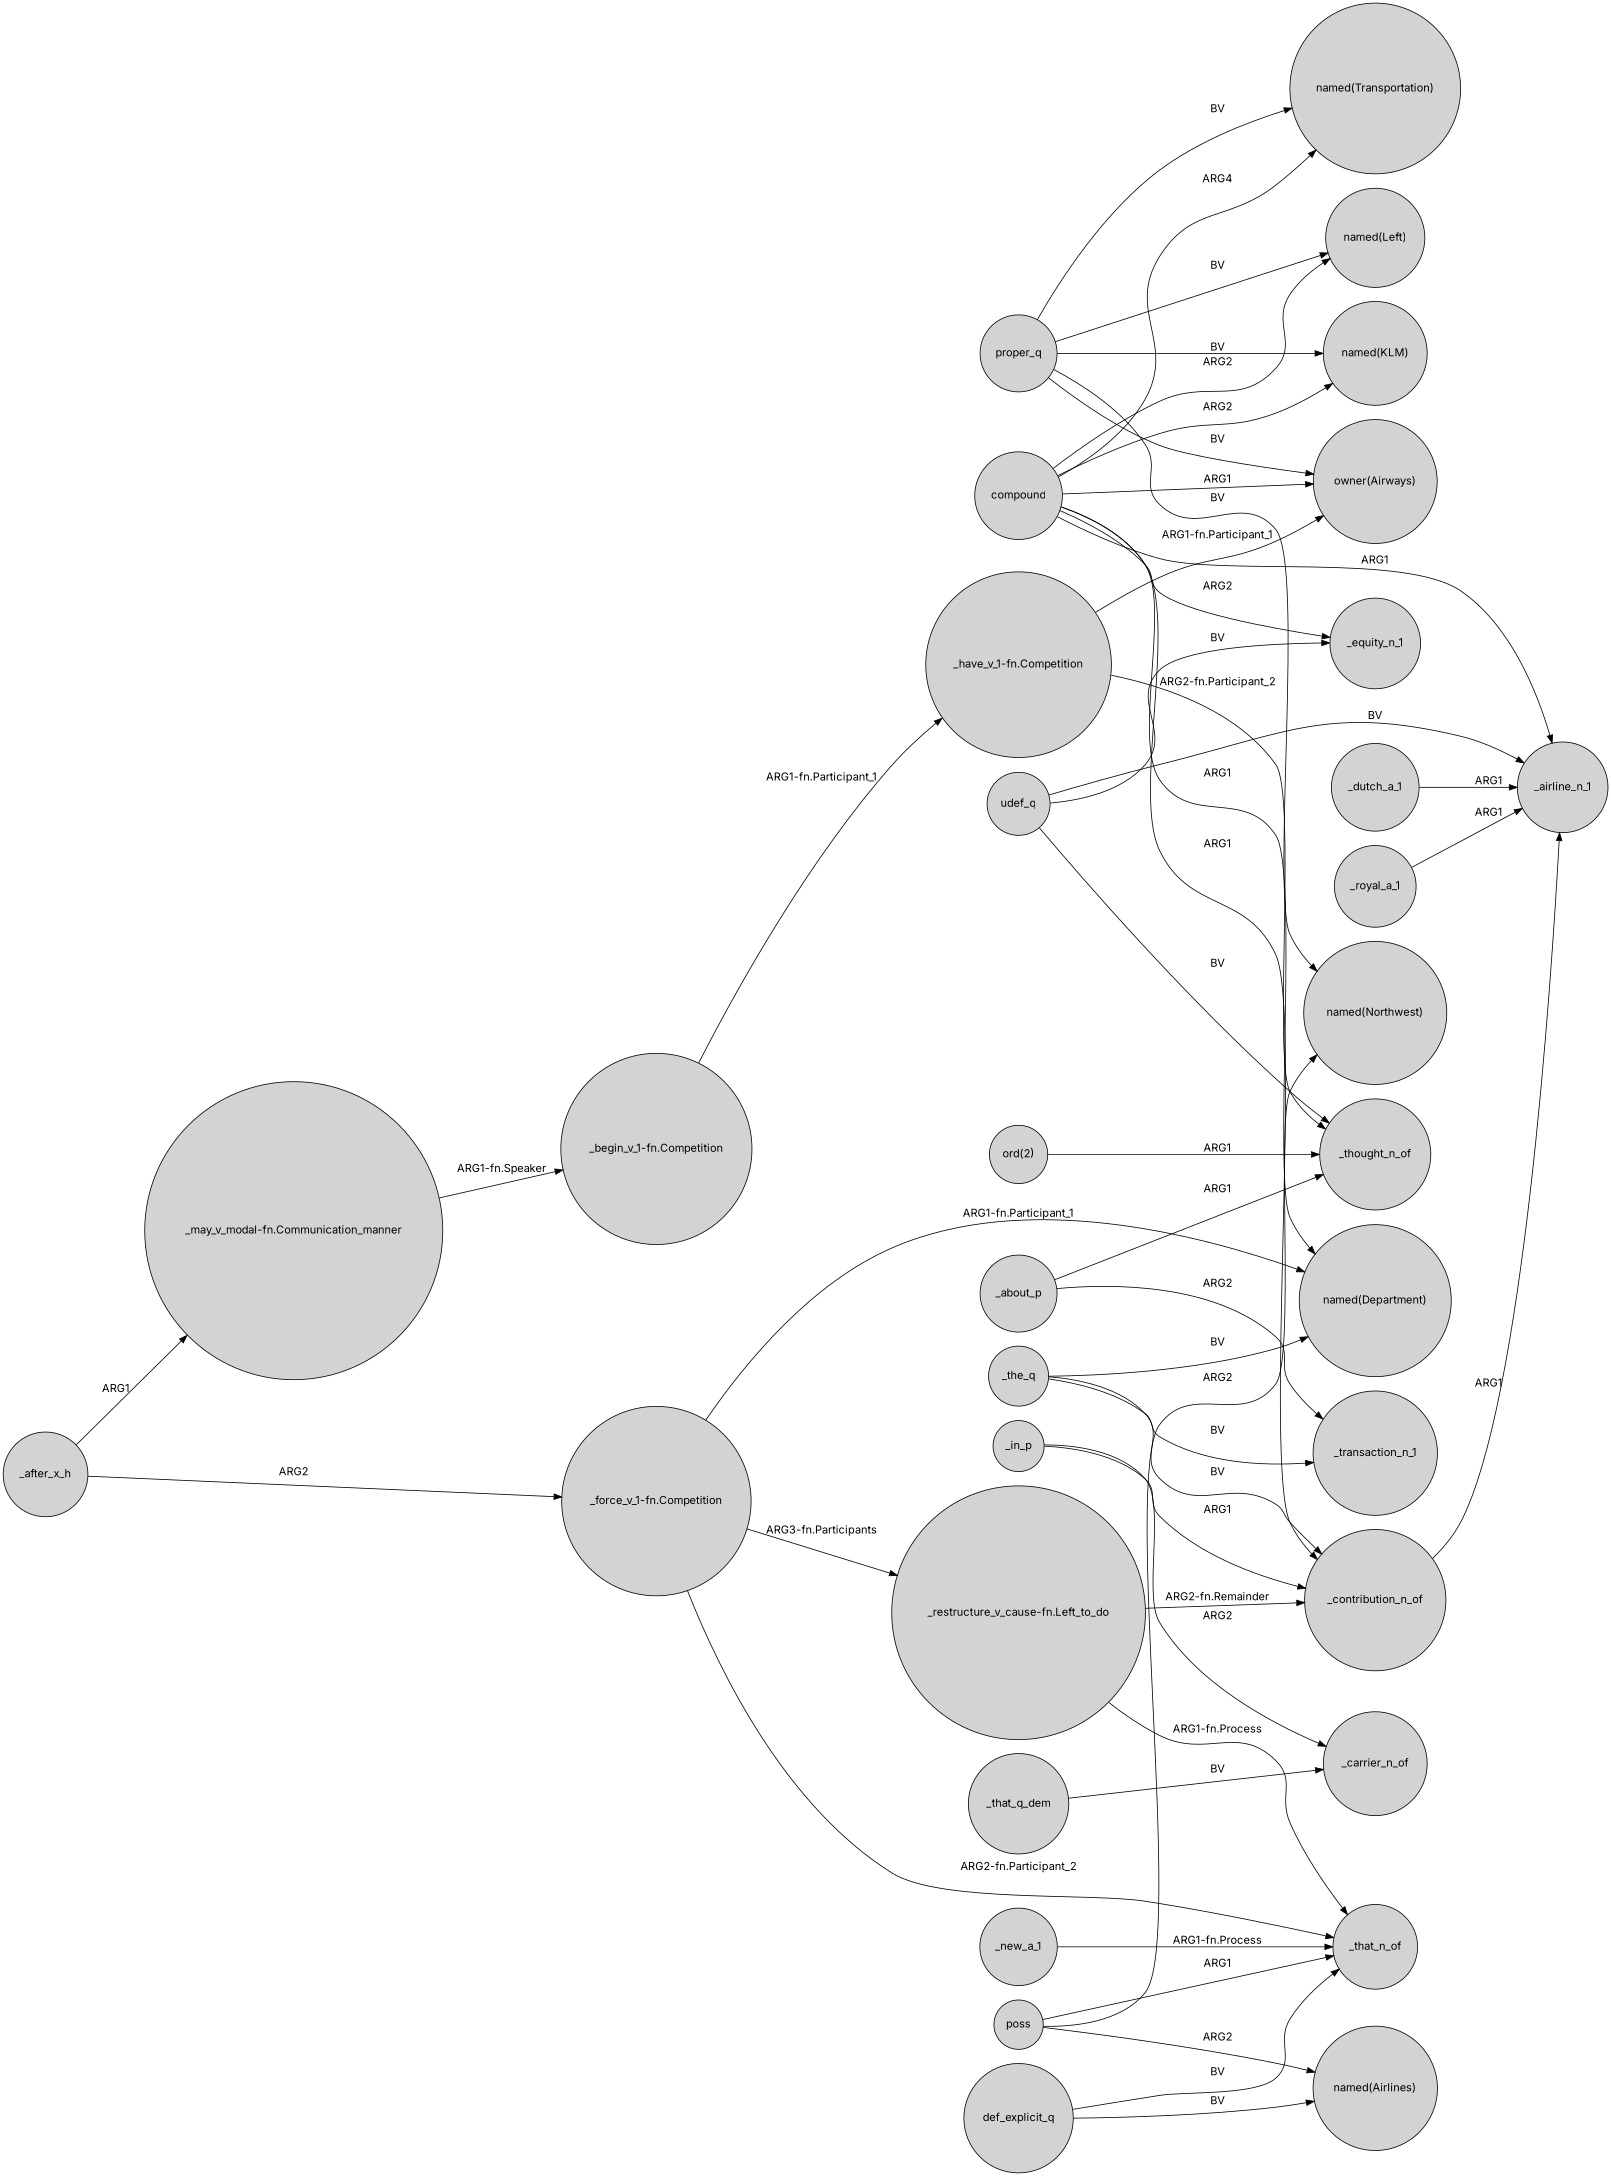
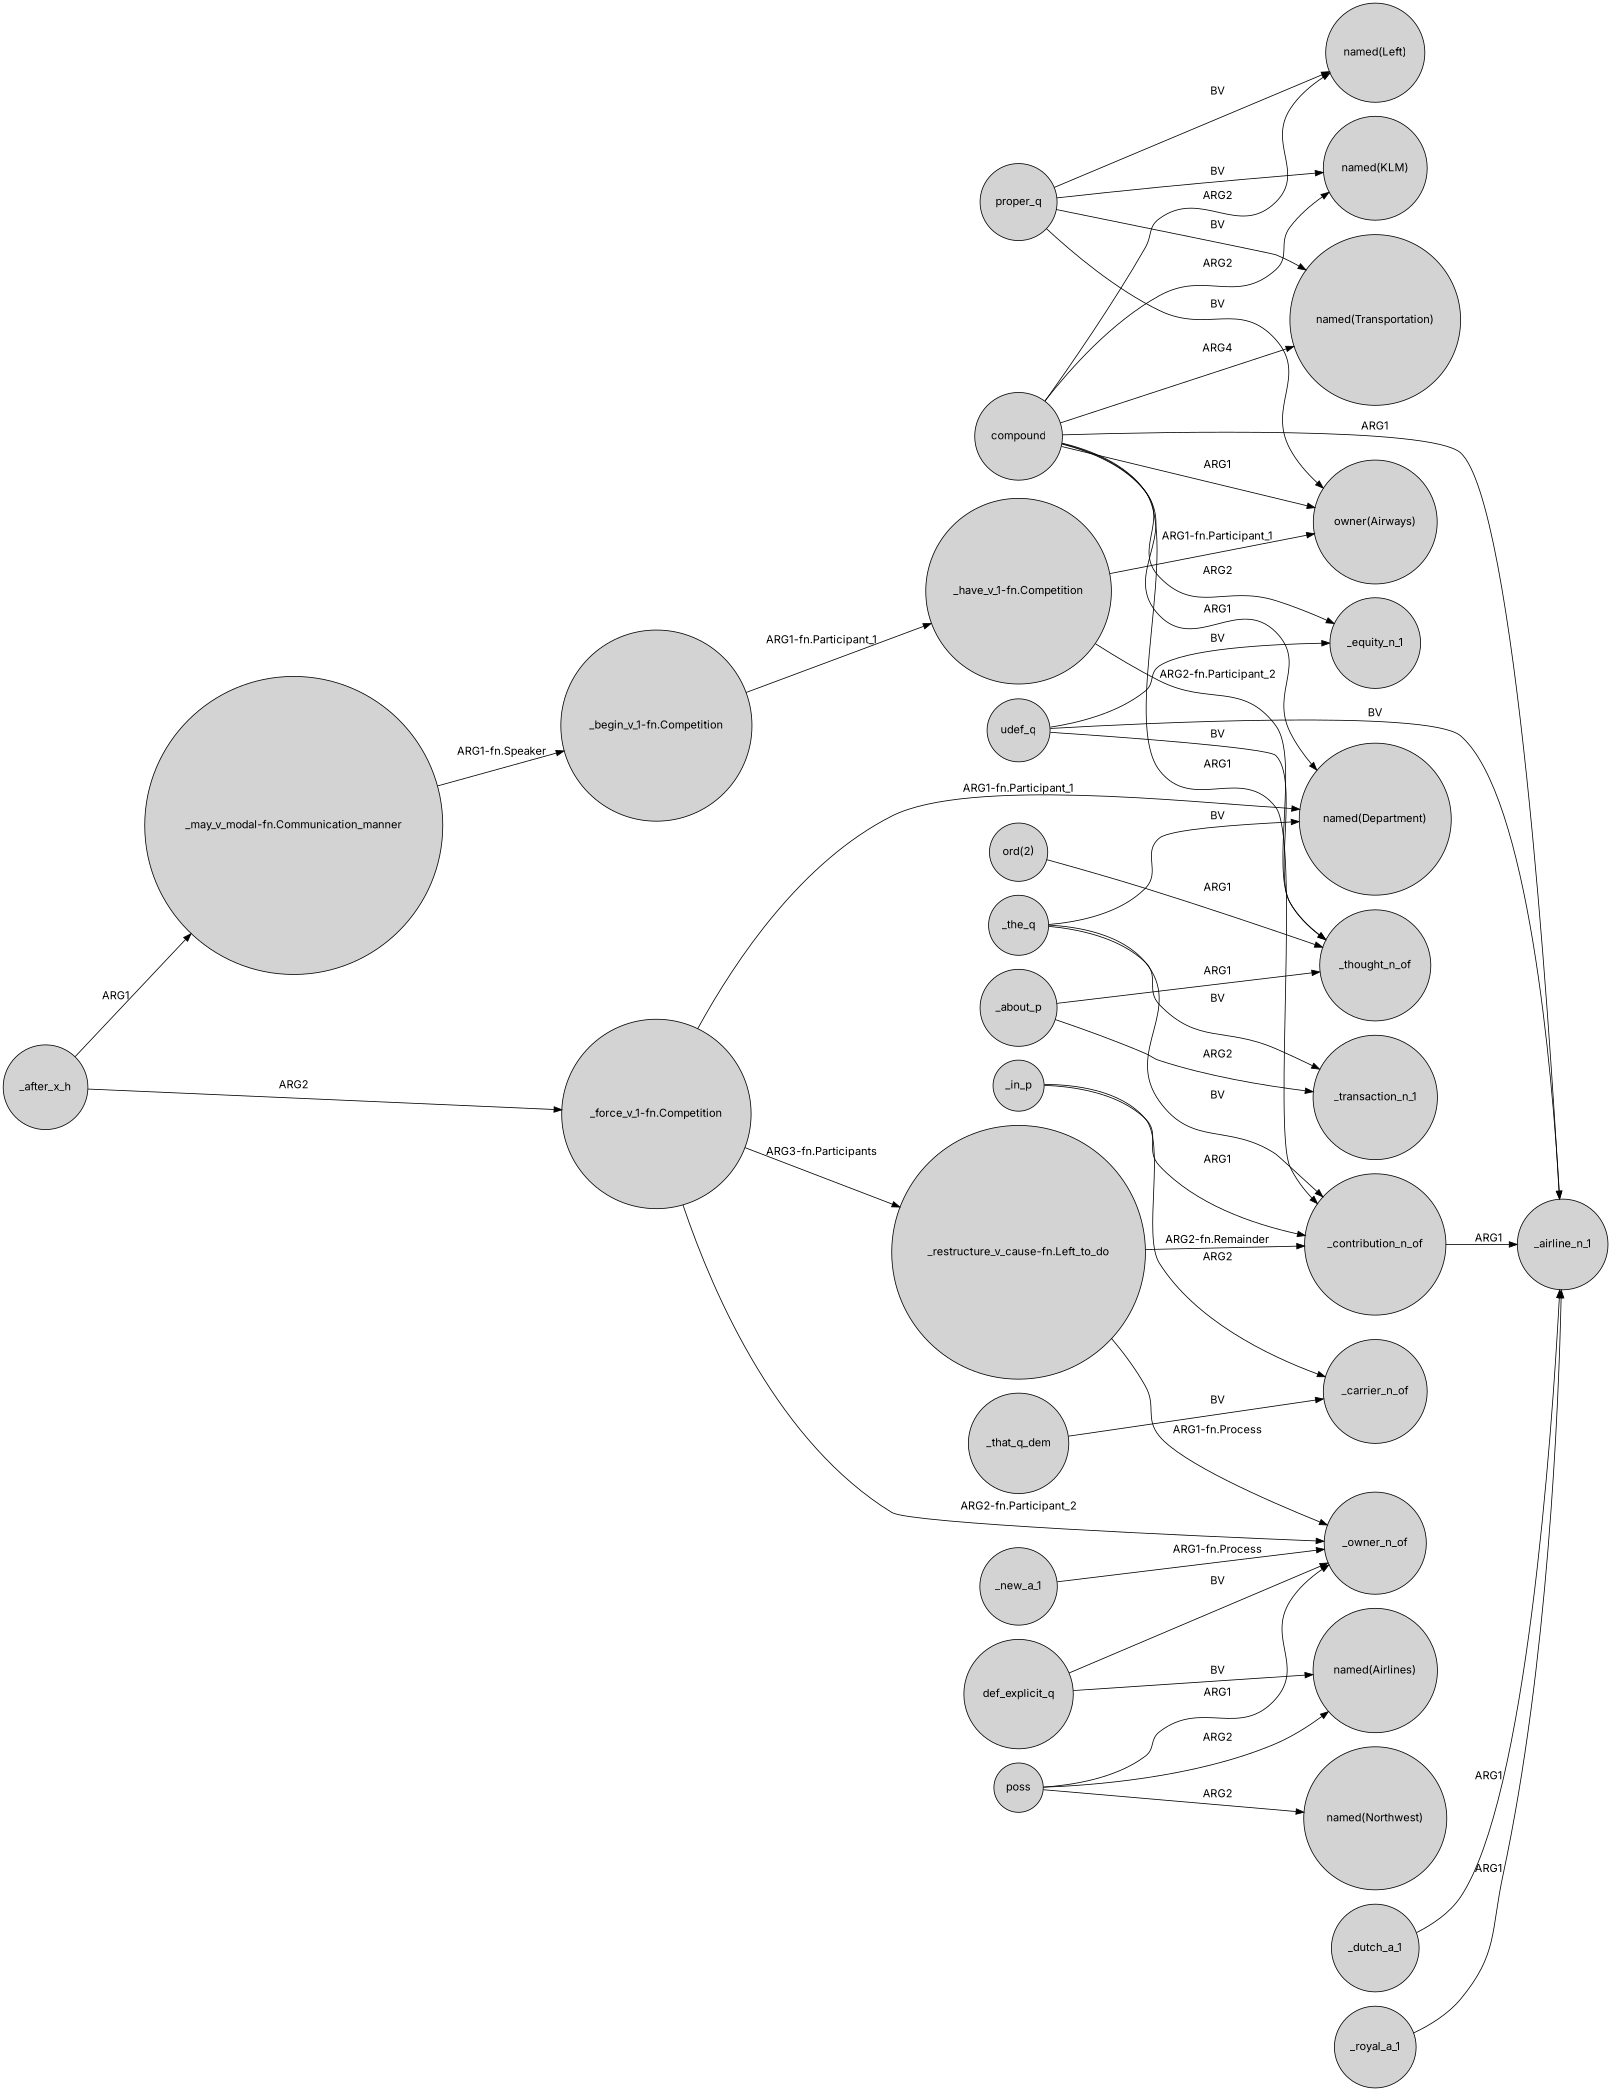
(1287, 596) -> none
(1375, 1947) -> (1375, 1543)
